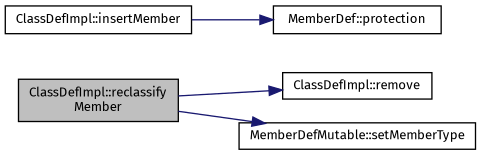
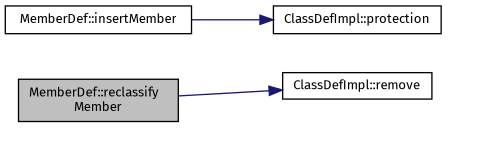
(98, 20) -> (98, 20)
(357, 20) -> (357, 20)
(98, 100) -> (98, 100)
(357, 136) -> none
